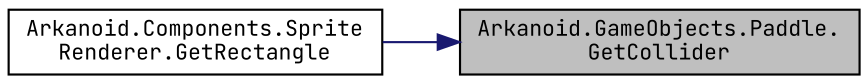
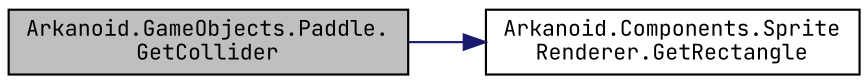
(410, 42) -> (436, 42)
